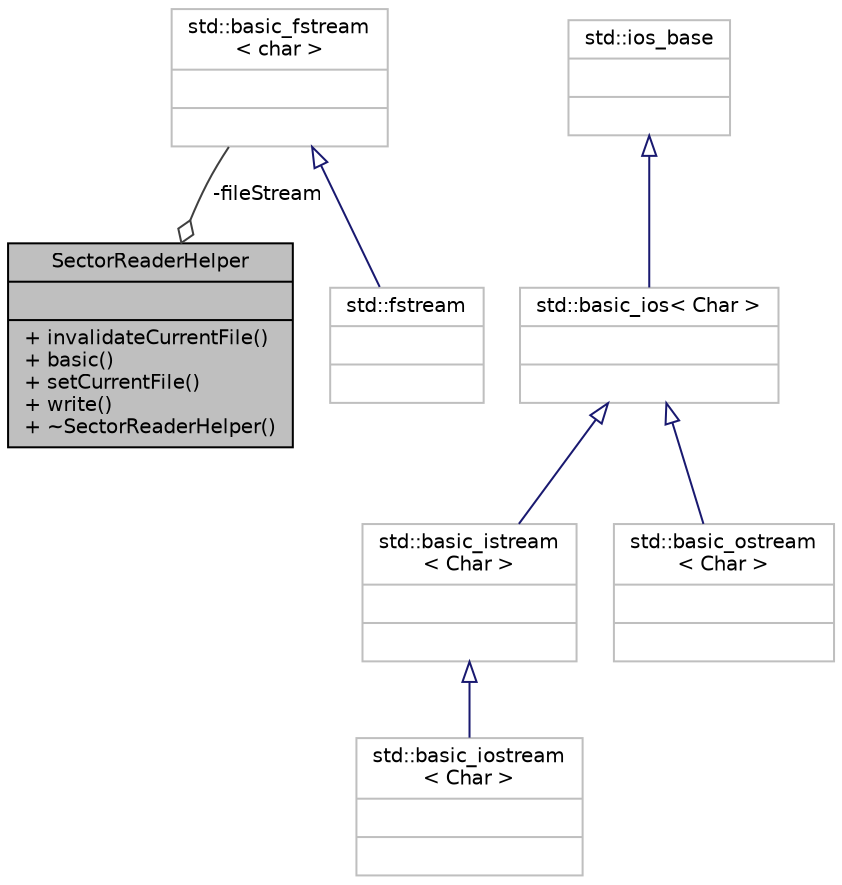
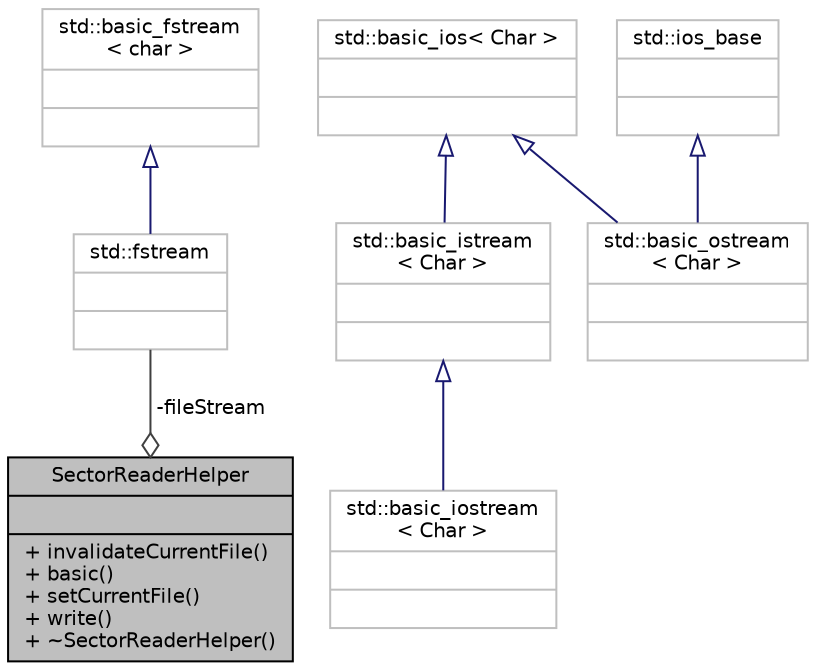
(208, 183) -> (150, 391)
(649, 222) -> (698, 189)
